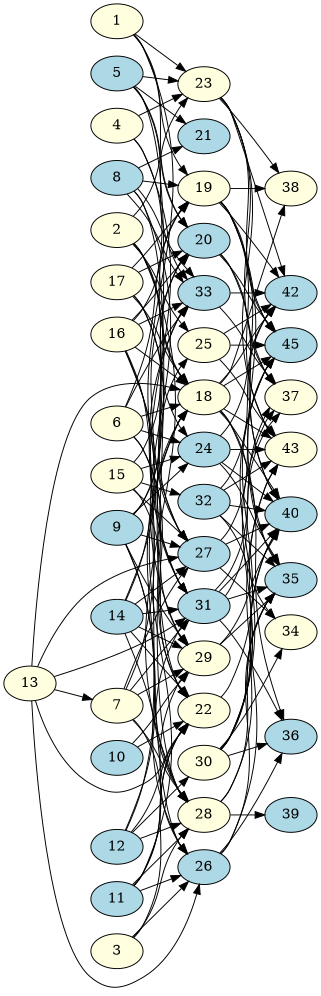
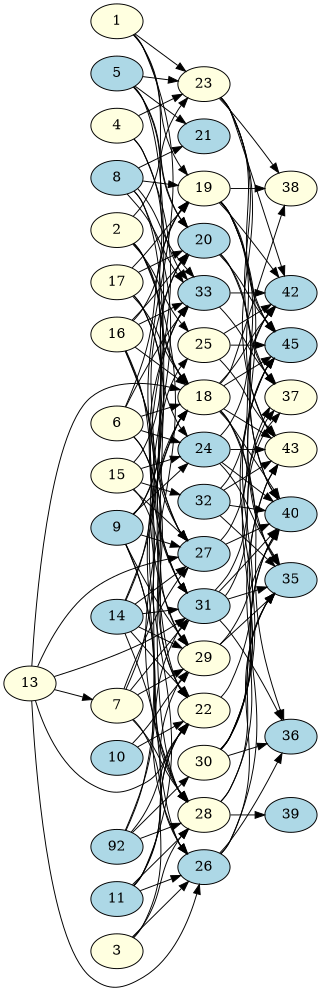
(291, 632) -> none
(117, 847) -> (117, 847)
